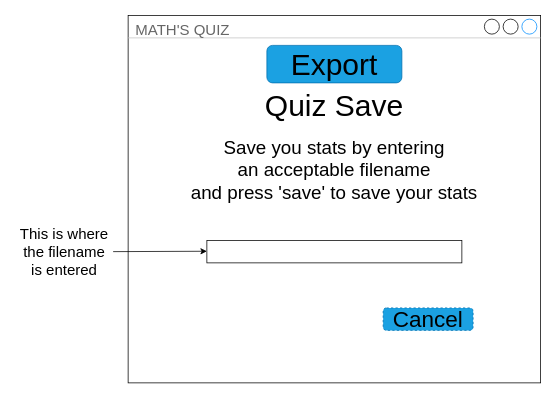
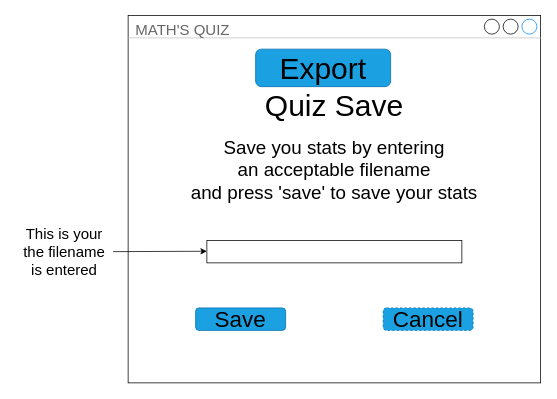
(334, 64) -> (323, 68)
(64, 252) -> (64, 252)
none -> (240, 319)
